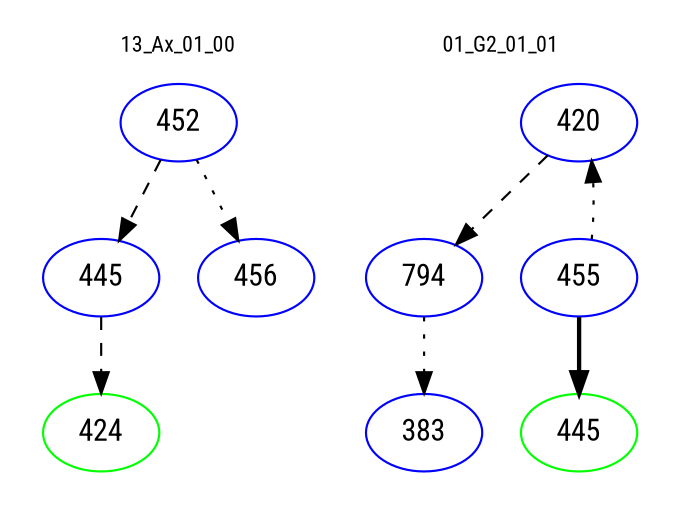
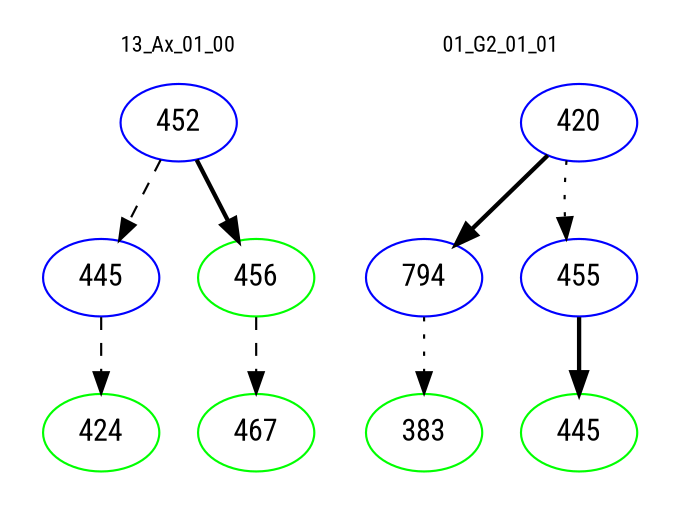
(212, 191) -> (212, 191)
(510, 192) -> (510, 192)
(593, 211) -> (565, 189)
(256, 278) -> (256, 278)
none -> (256, 433)
(424, 433) -> (424, 433)
